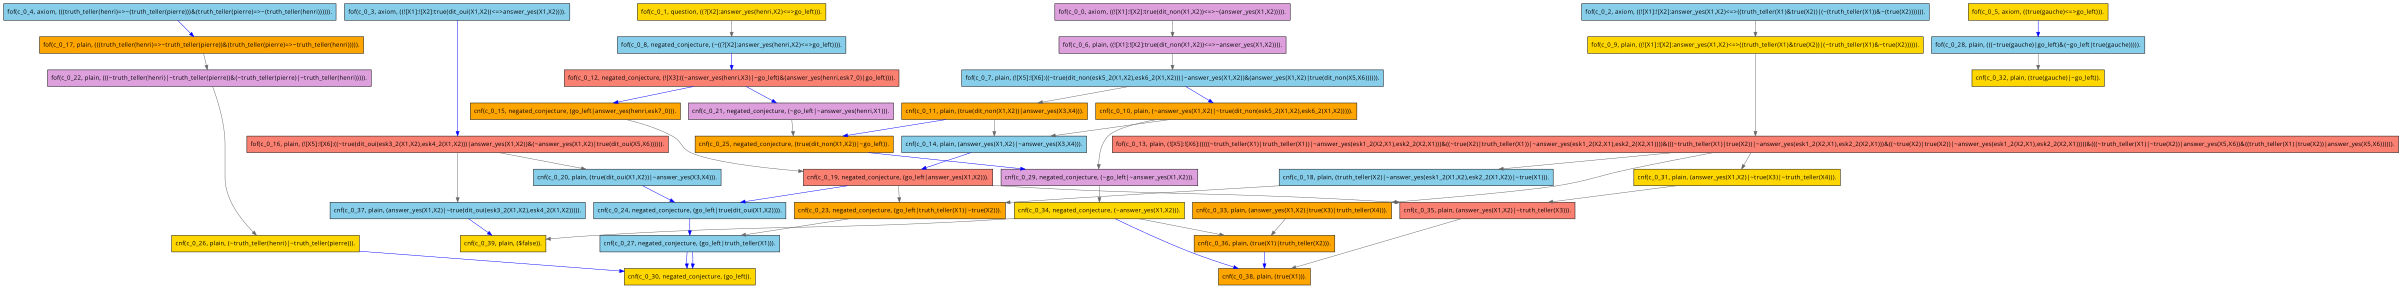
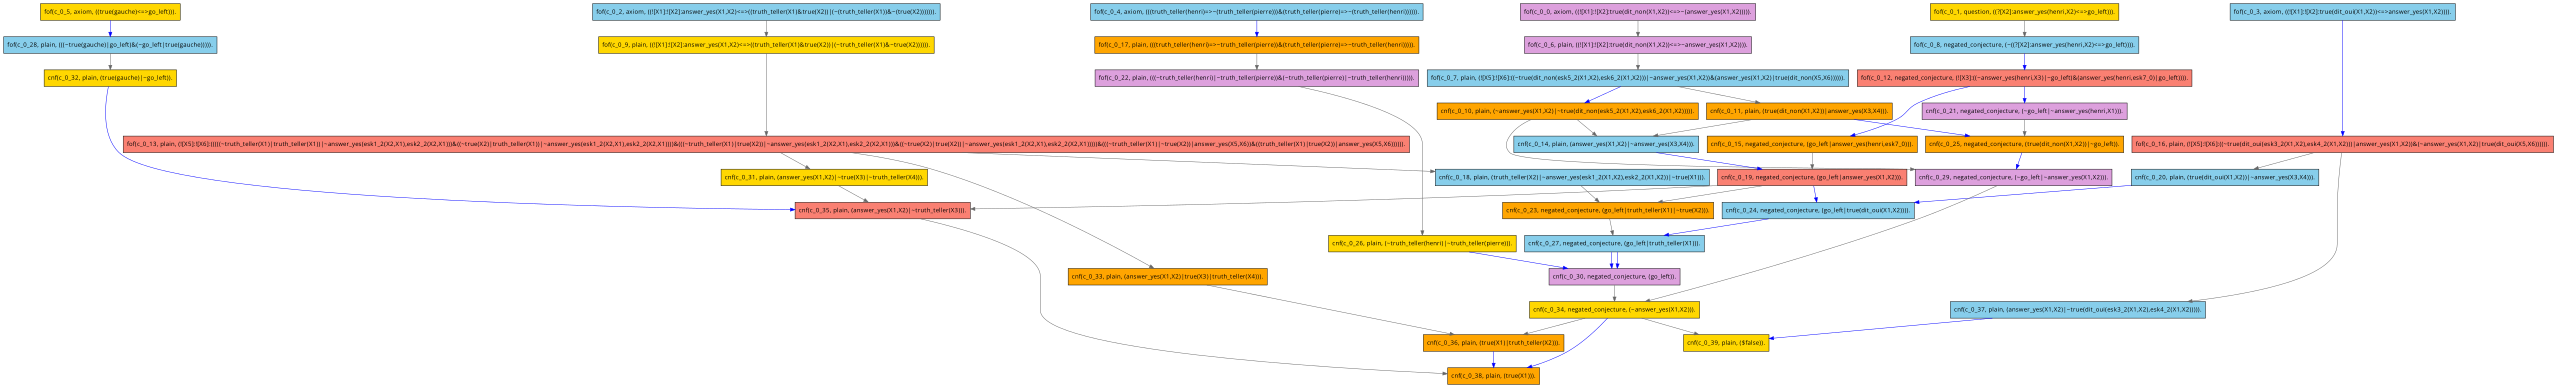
none -> (417, 198)
(690, 277) -> (1615, 277)
none -> (1615, 291)
